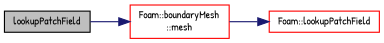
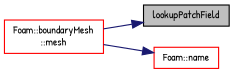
(105, 22) -> (118, 27)
(324, 22) -> (186, 58)
